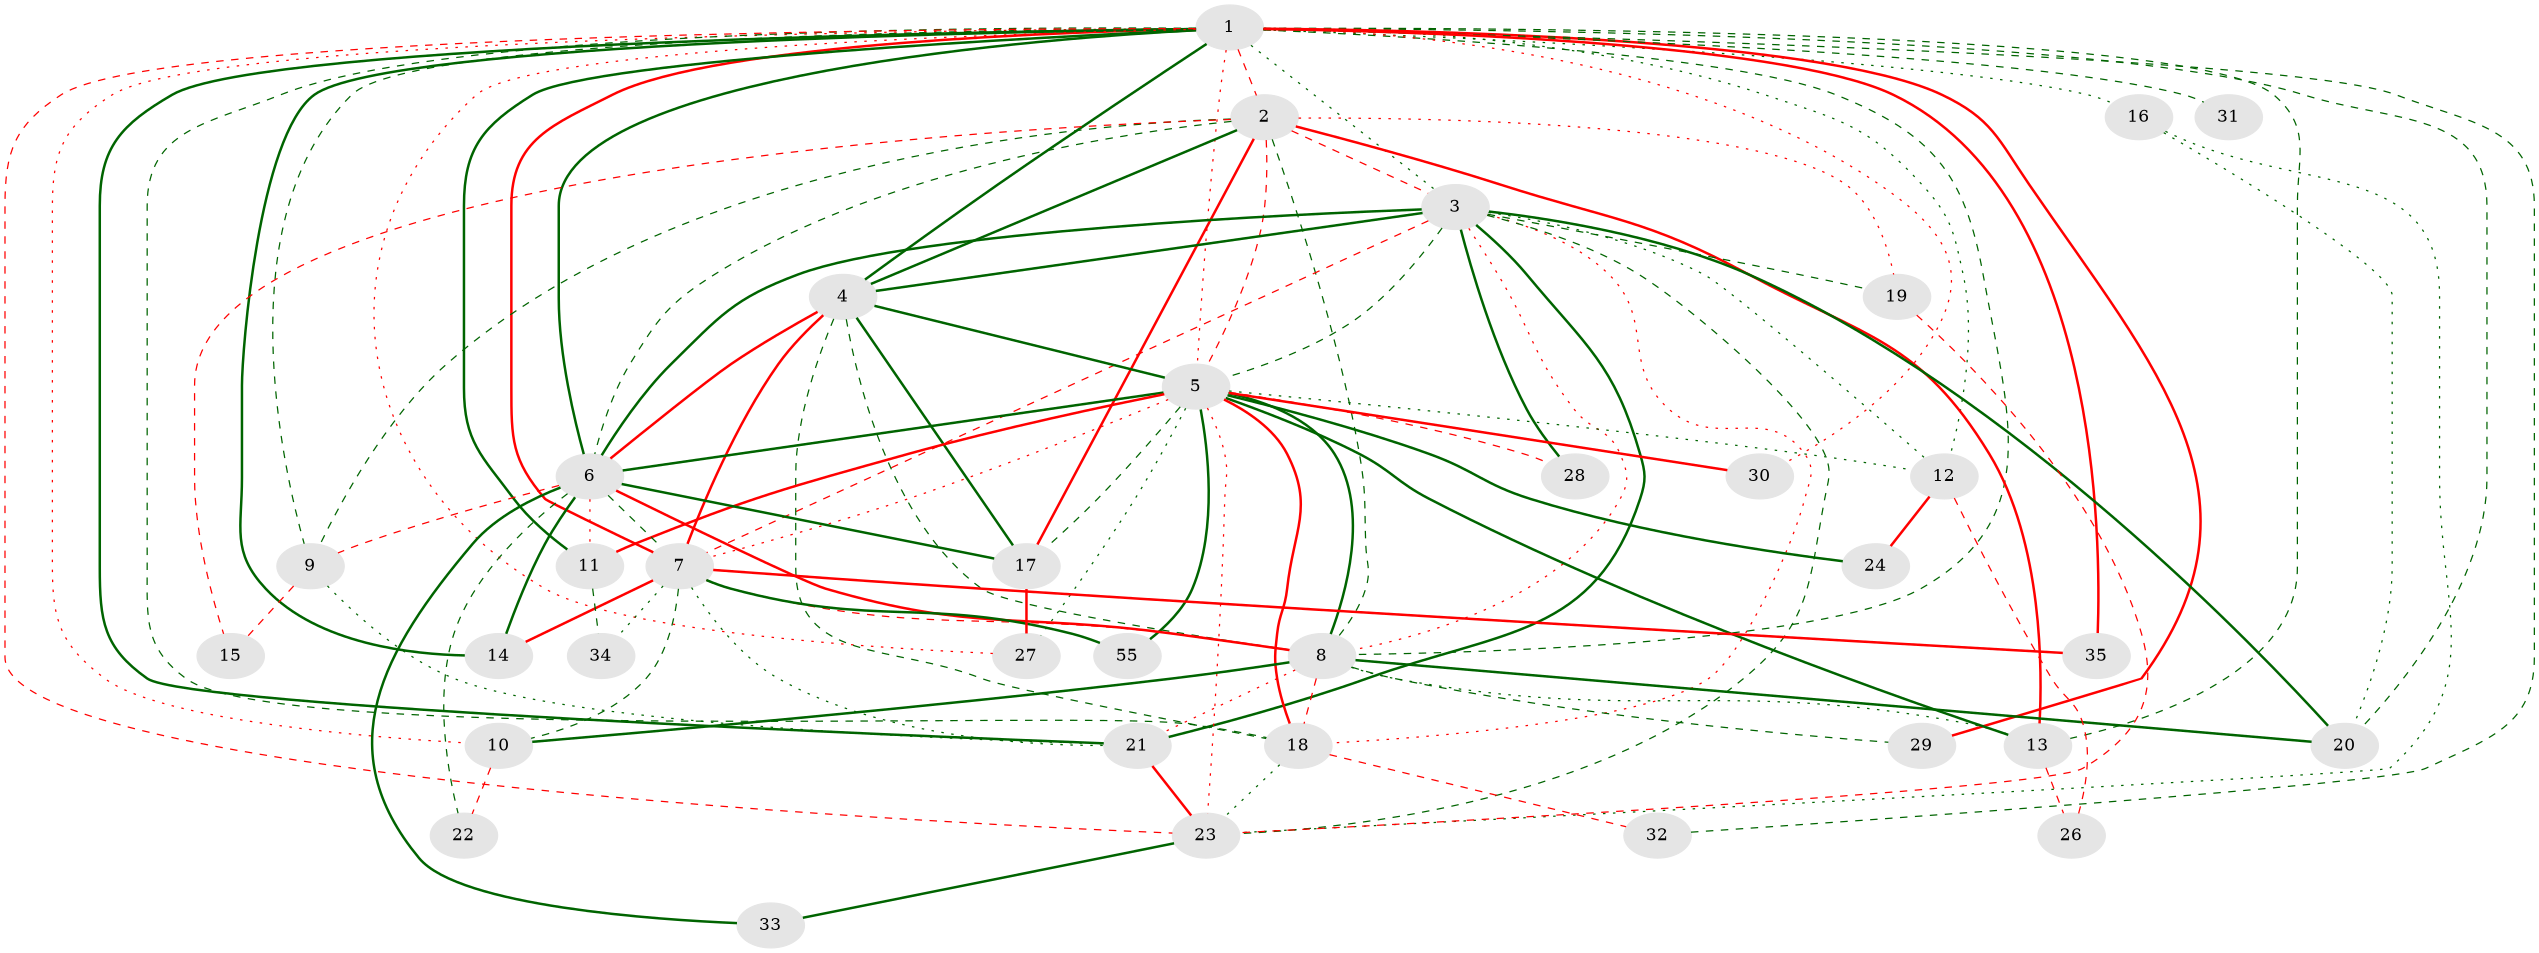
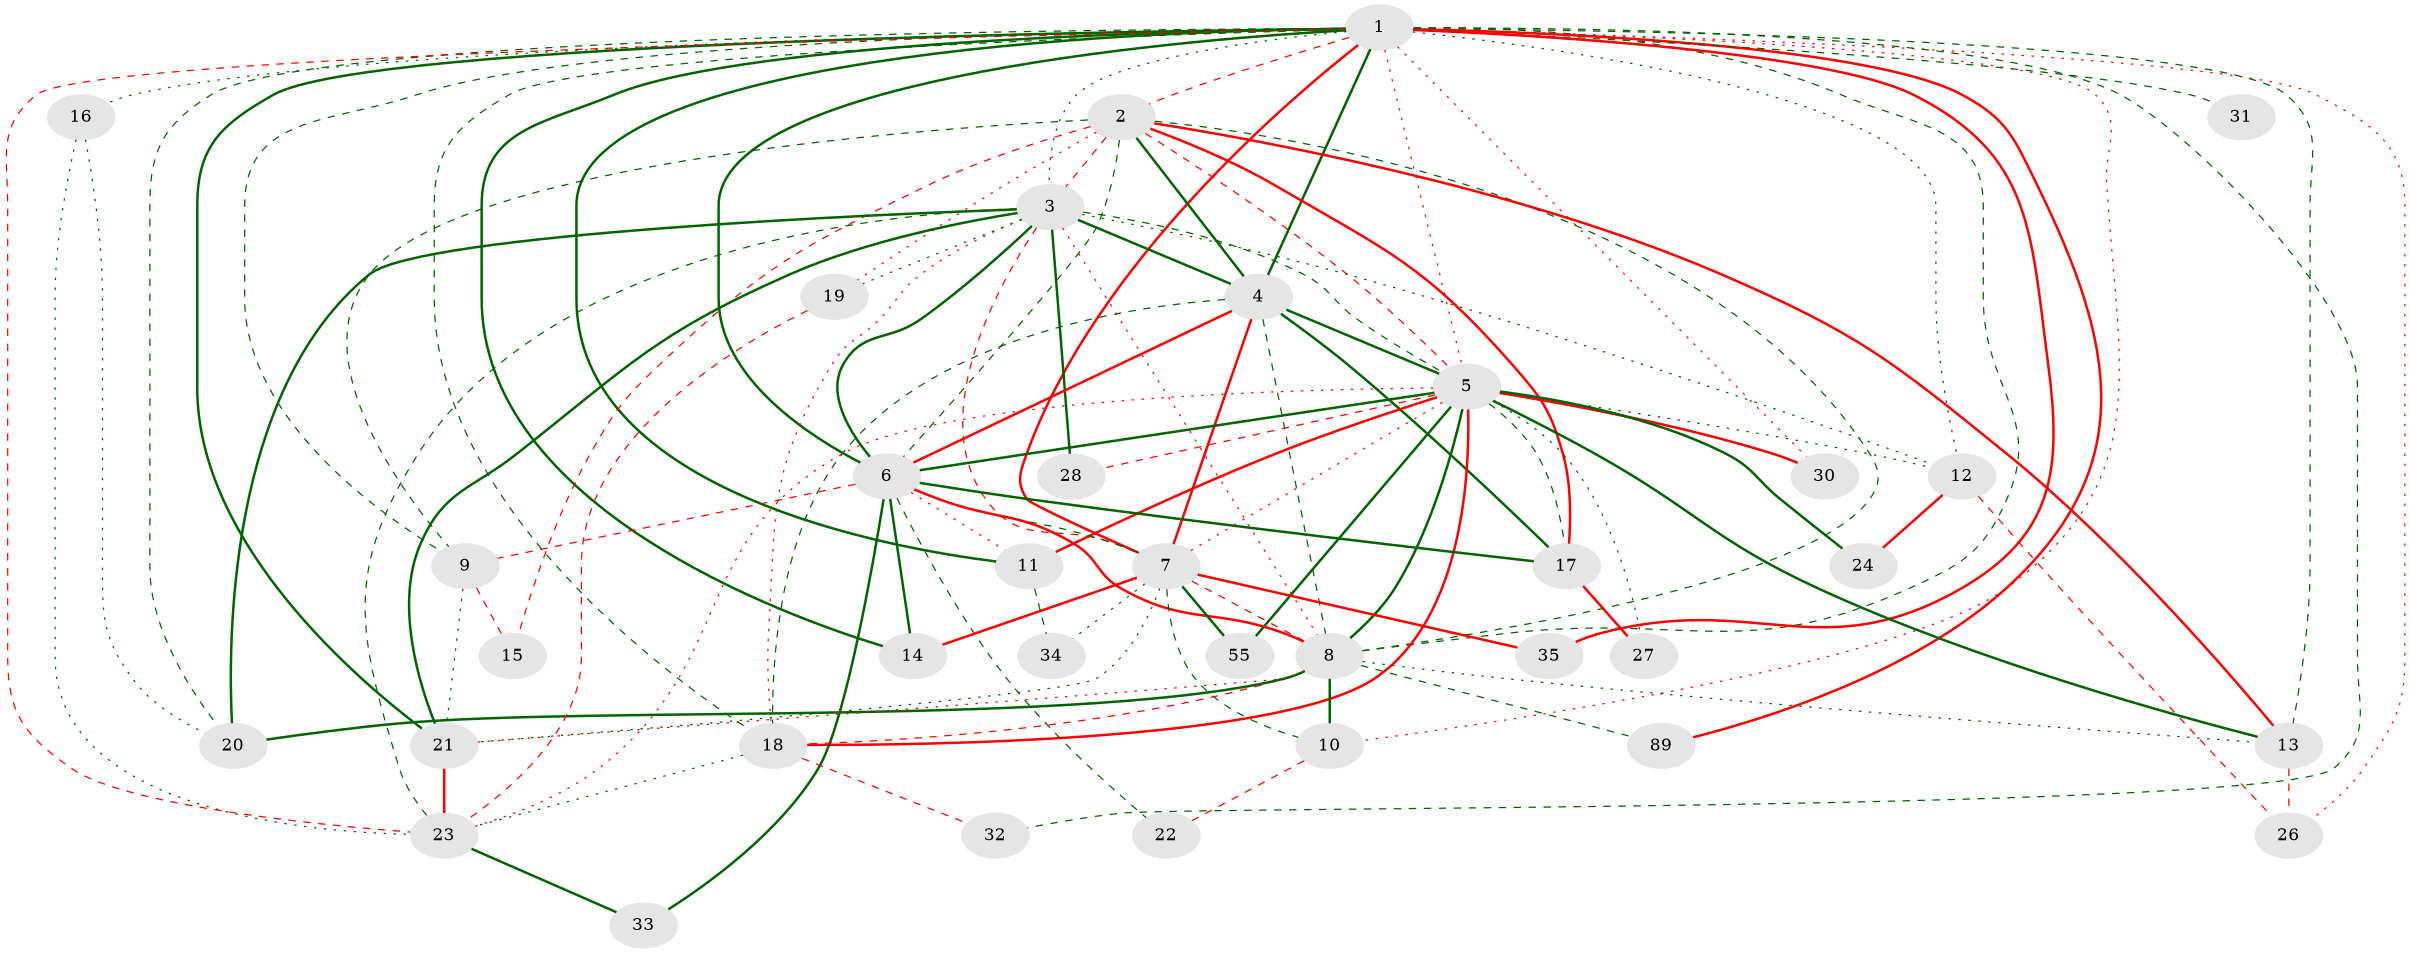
(389, 225) -> (2305, 92)
(1752, 265) -> (938, 253)
(1922, 746) -> (1662, 746)
